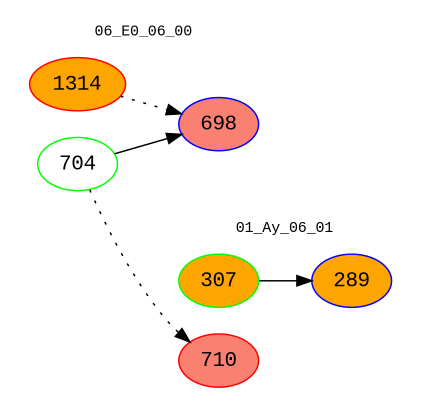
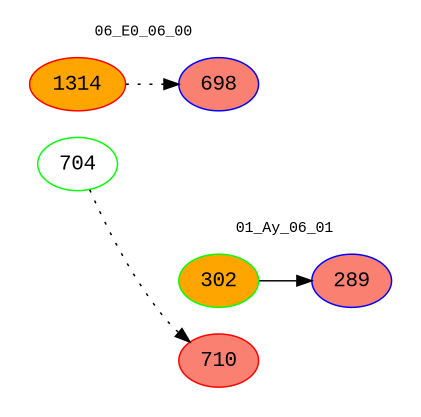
(141, 146) -> none
(219, 281) -> (219, 281)
(352, 281) -> (352, 281)
